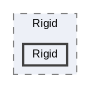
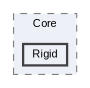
(45, 24) -> (45, 24)
